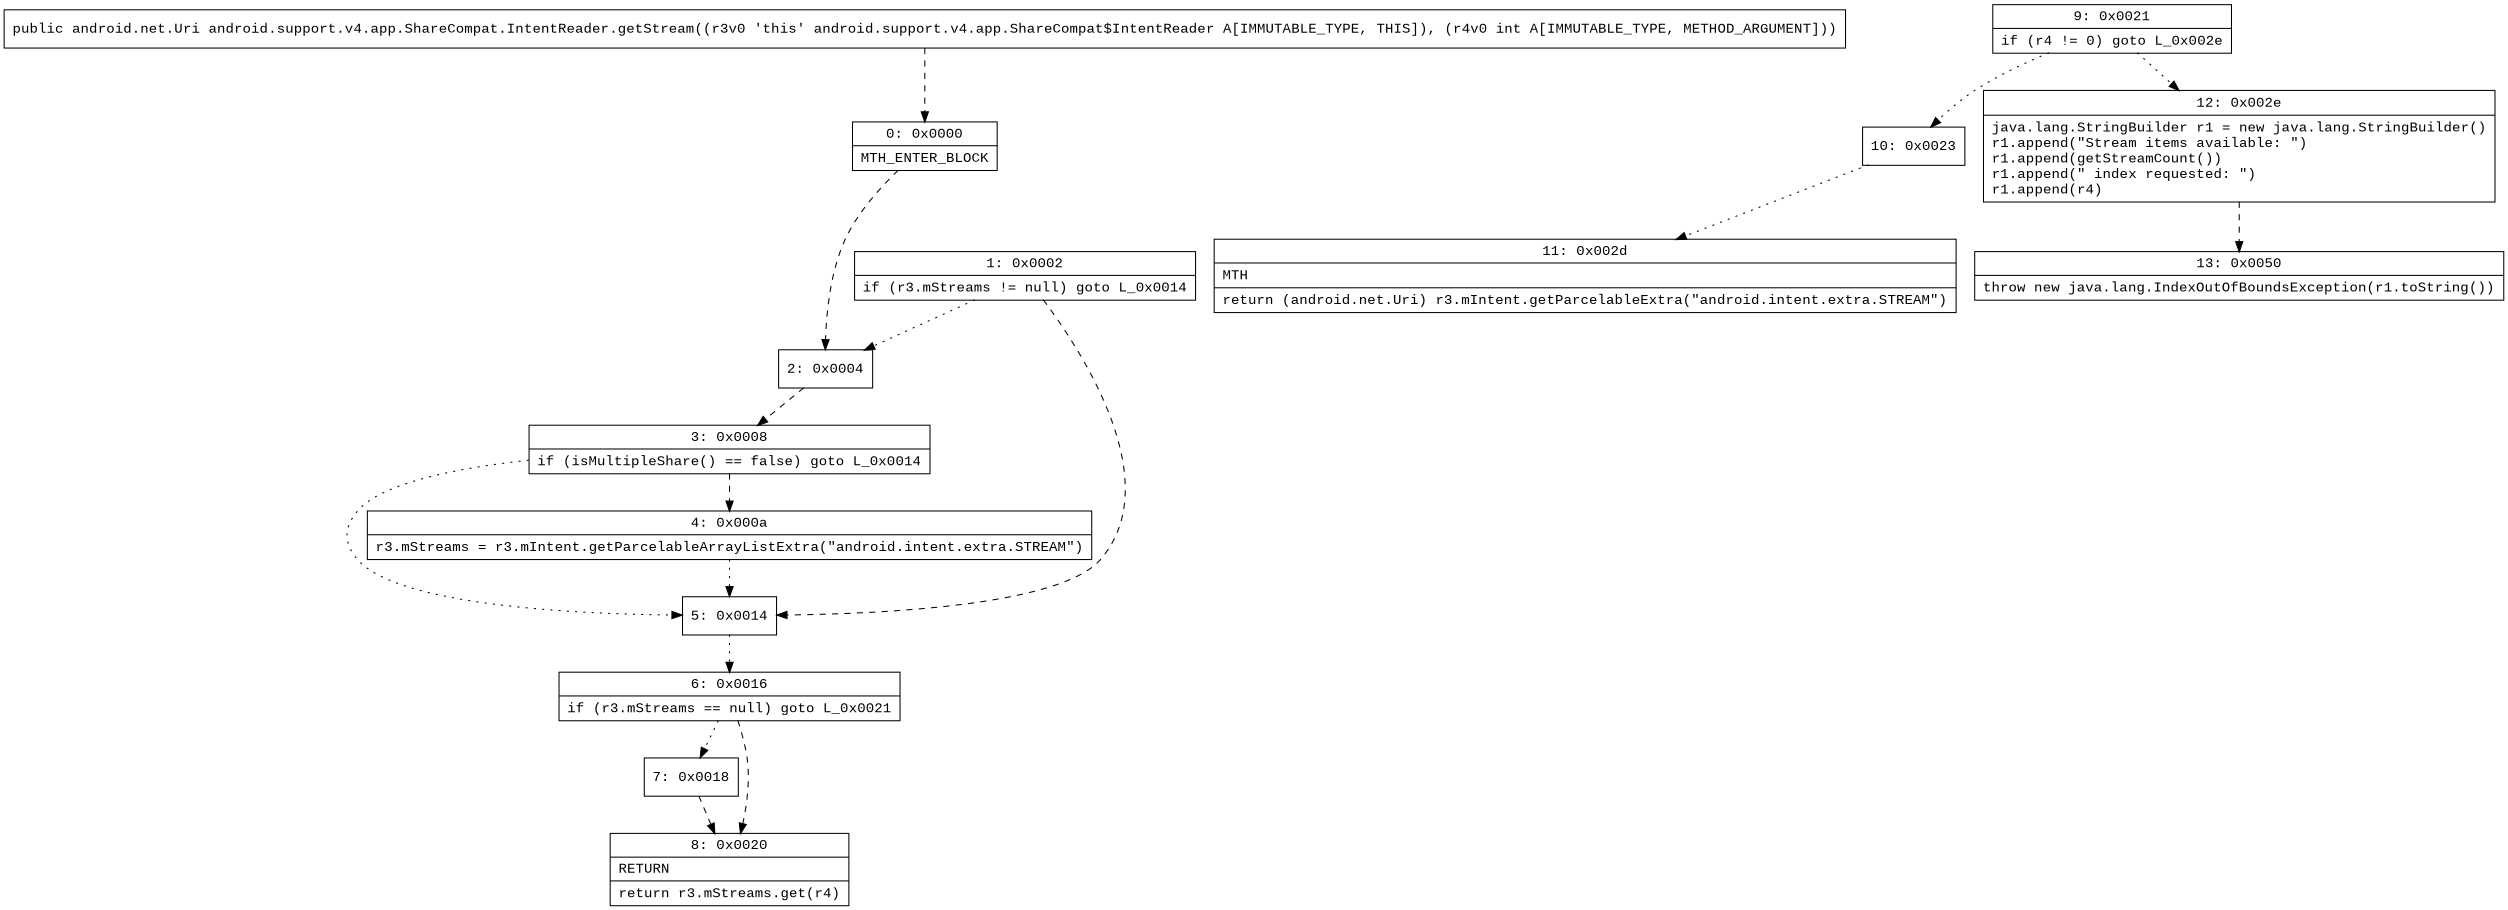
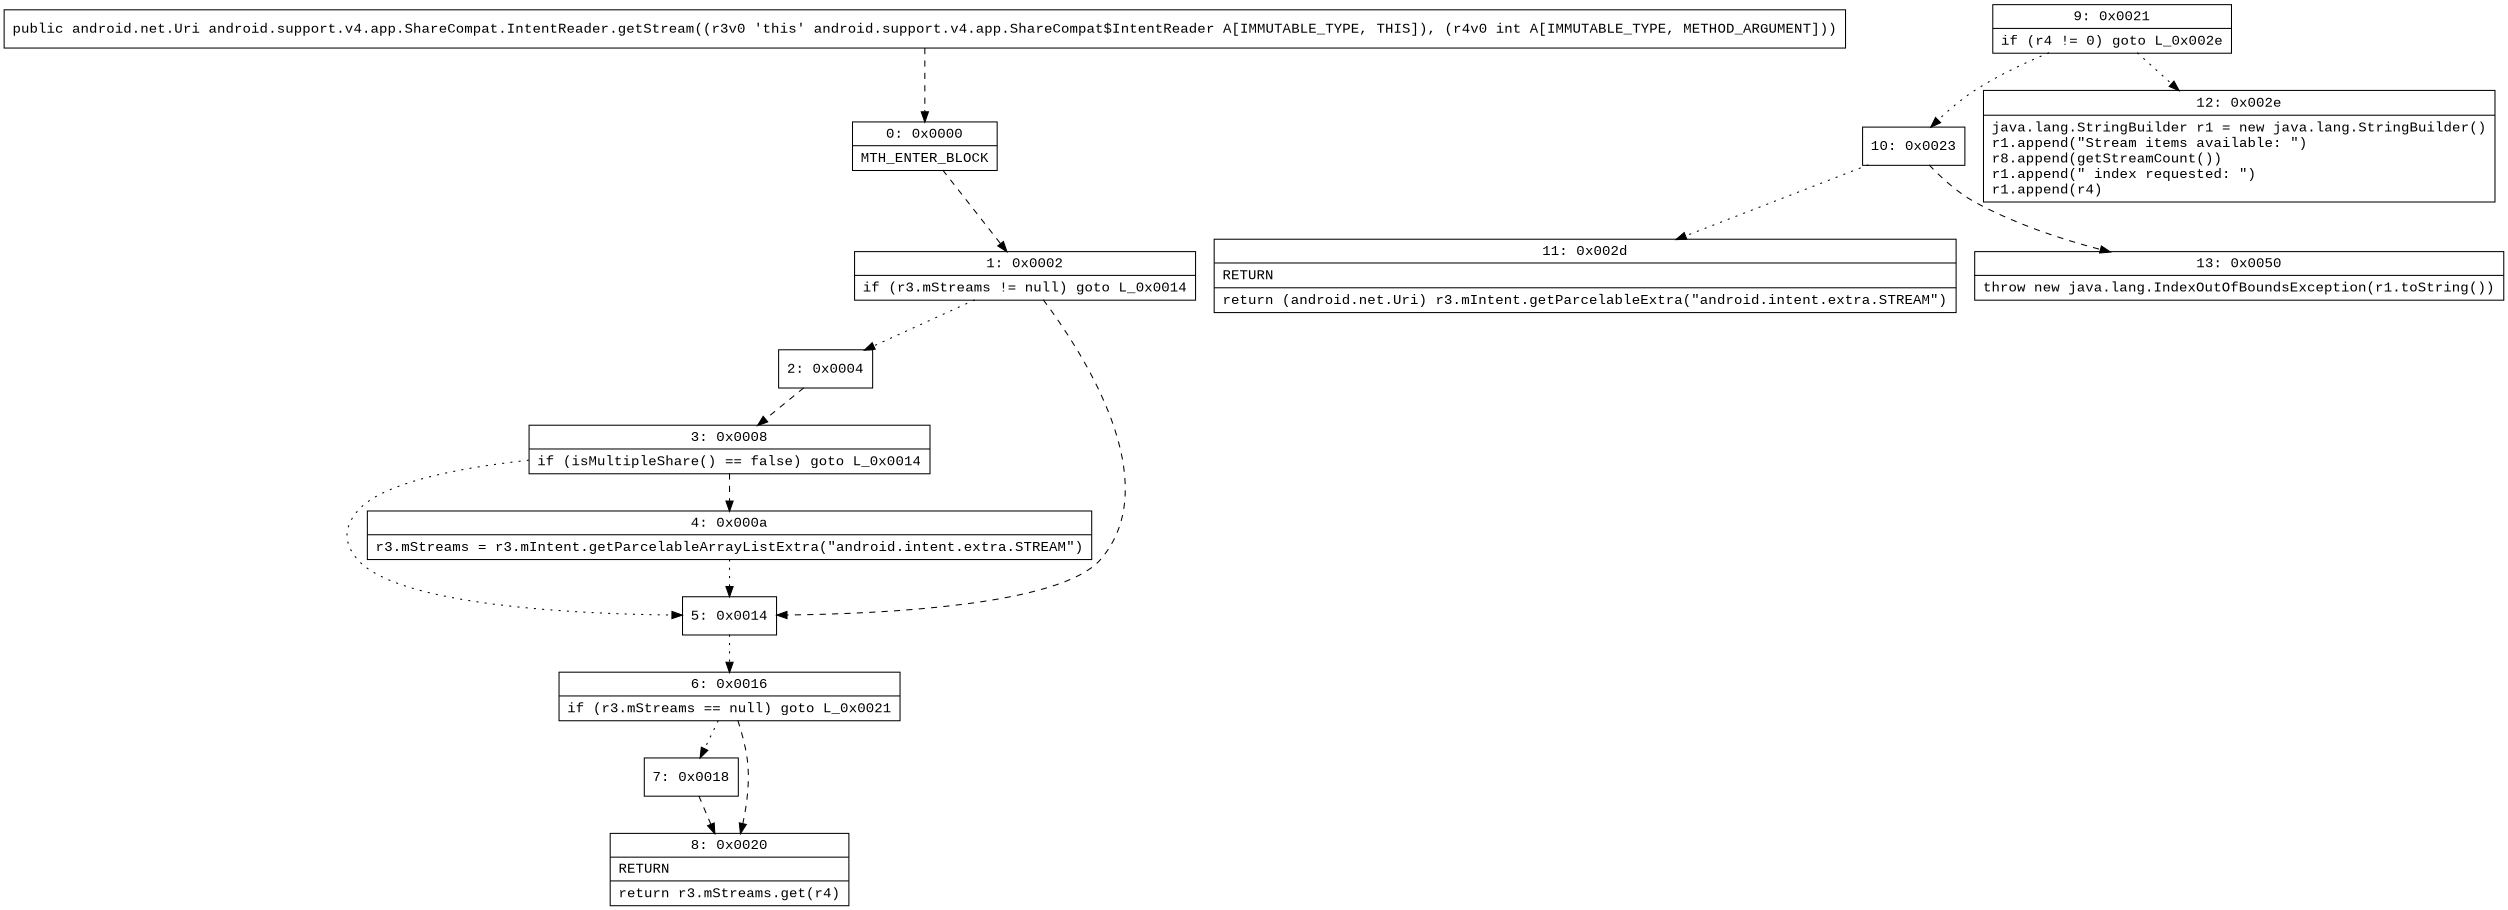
(2107, 158) -> (2107, 158)
(2239, 222) -> (2009, 218)
(842, 246) -> (972, 207)
(1235, 275) -> (1248, 275)
